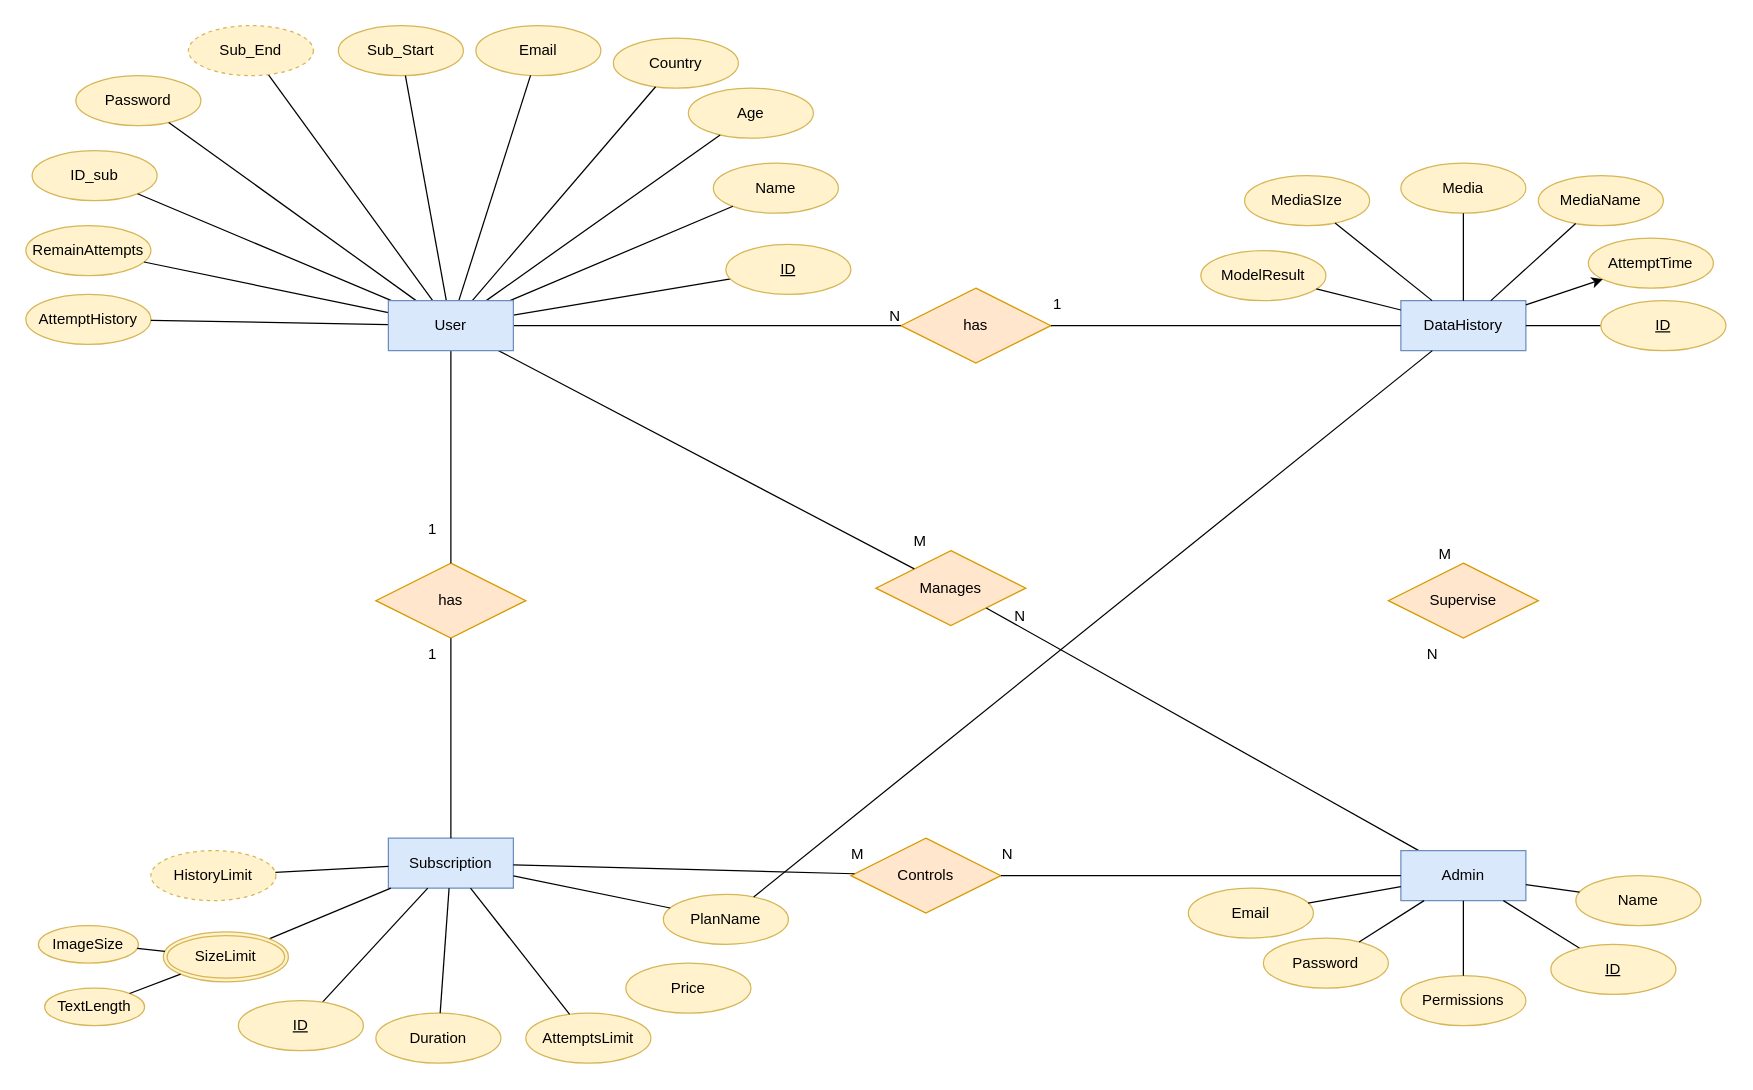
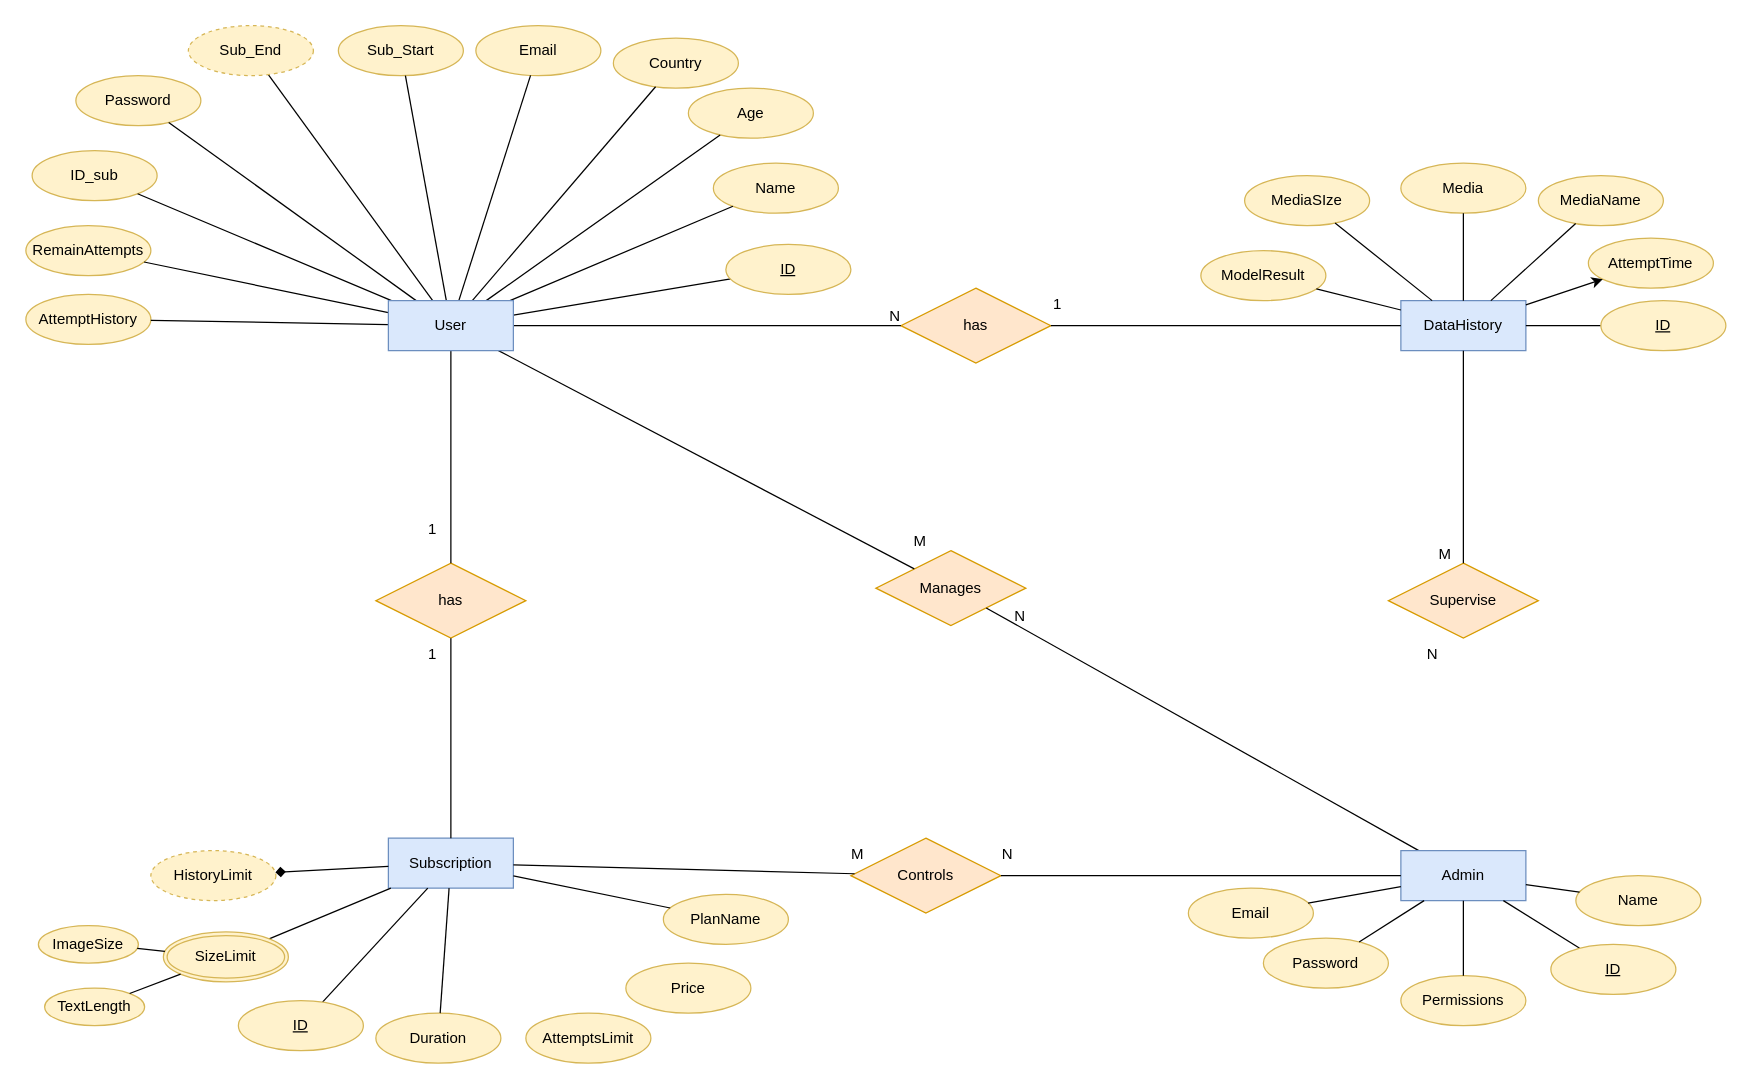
(1093, 623) -> (1463, 457)
(280, 872) -> (285, 872)
(520, 951) -> none
